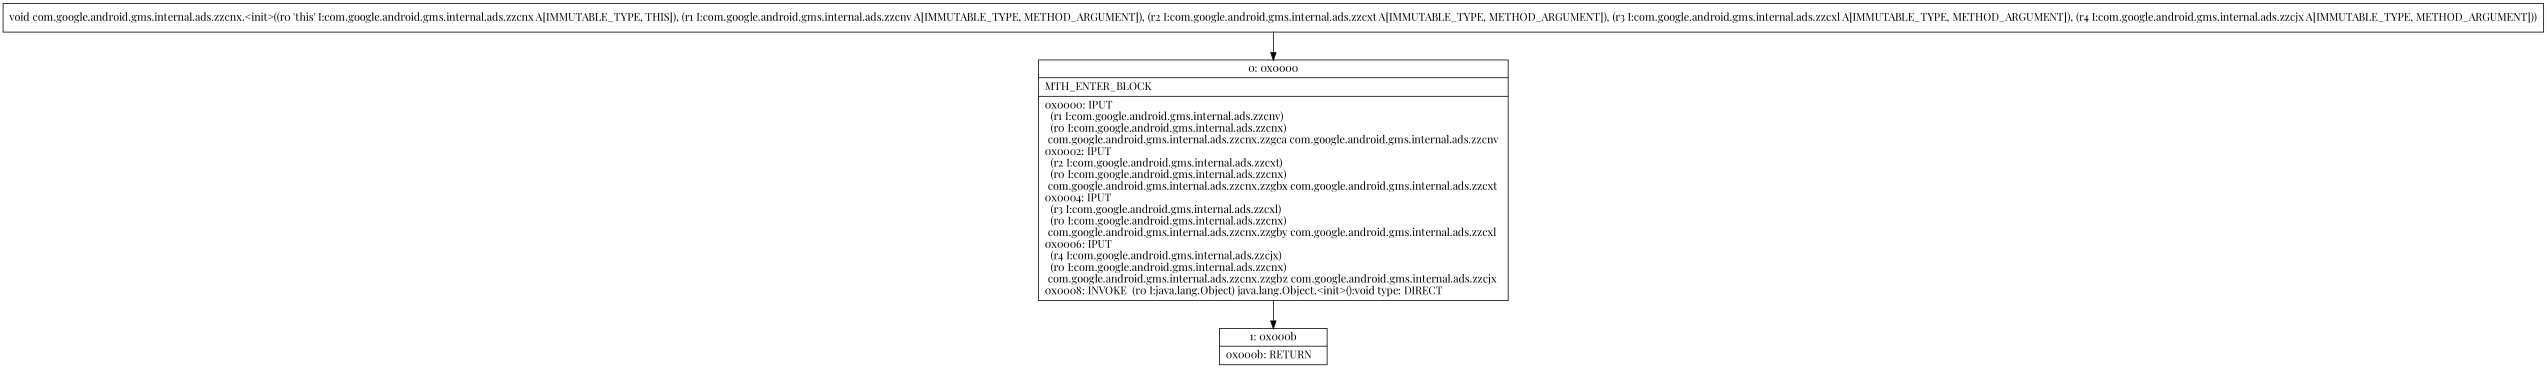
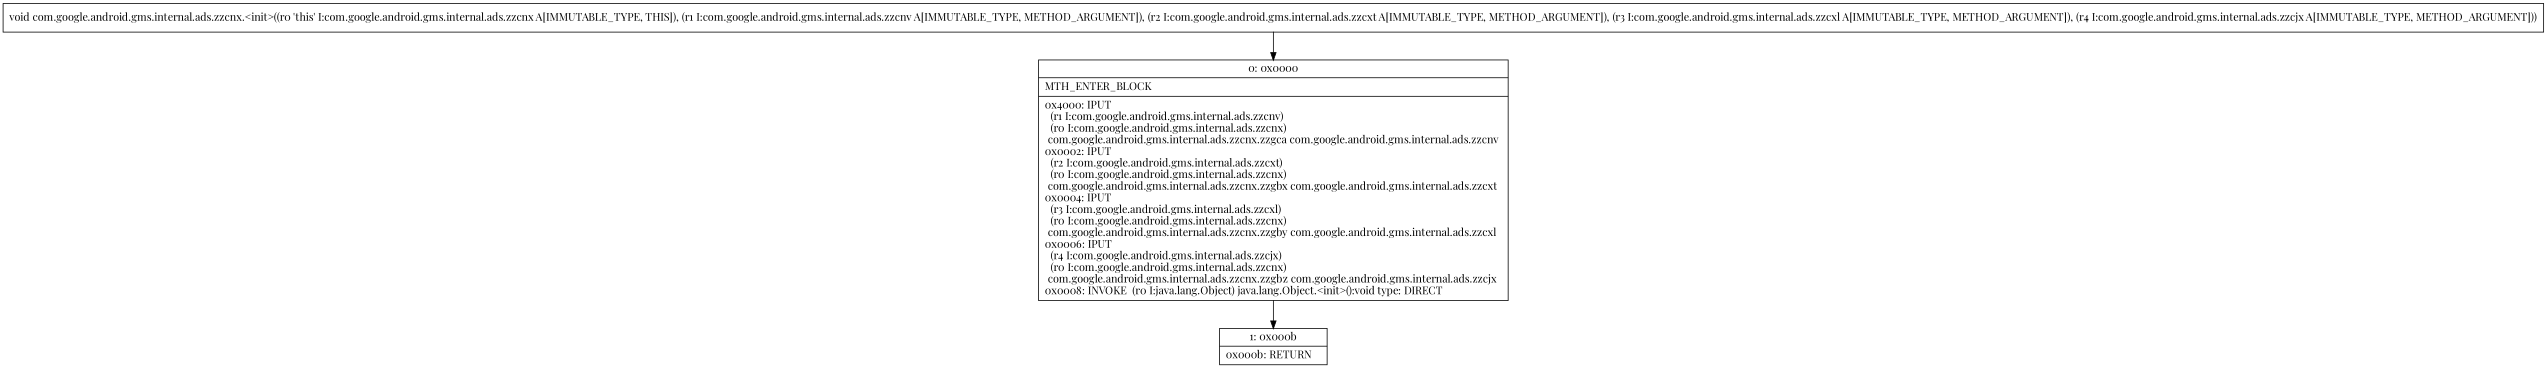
(1082, 105) -> (1081, 105)
